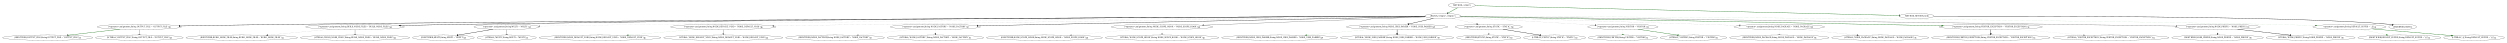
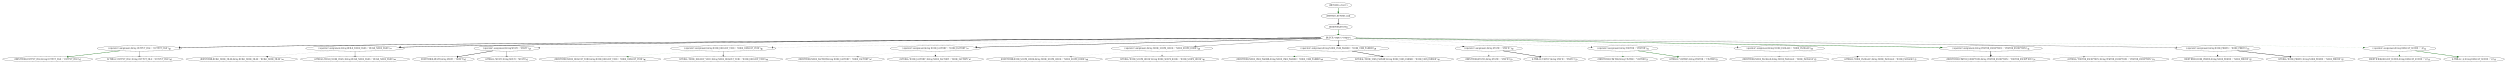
(1453, 10) -> (1338, 32)
(1687, 11) -> (1338, 10)
